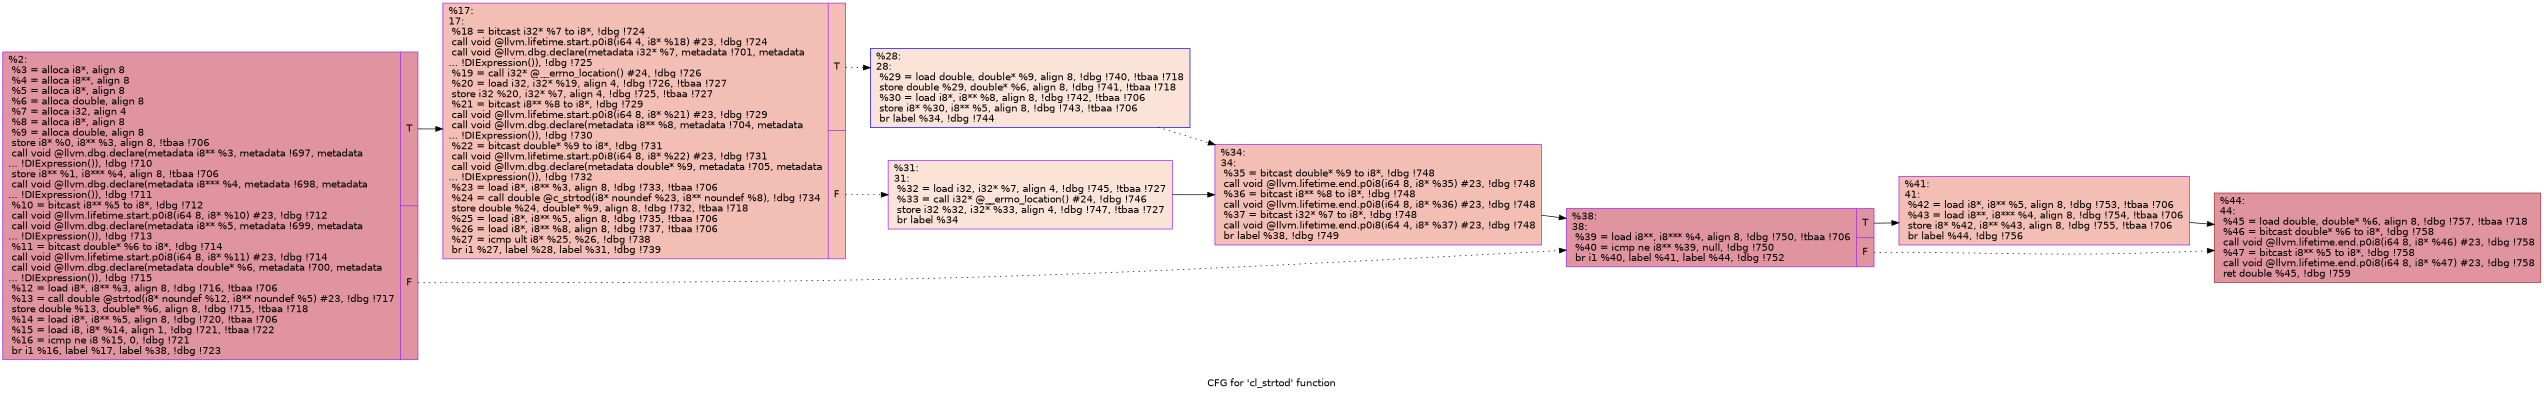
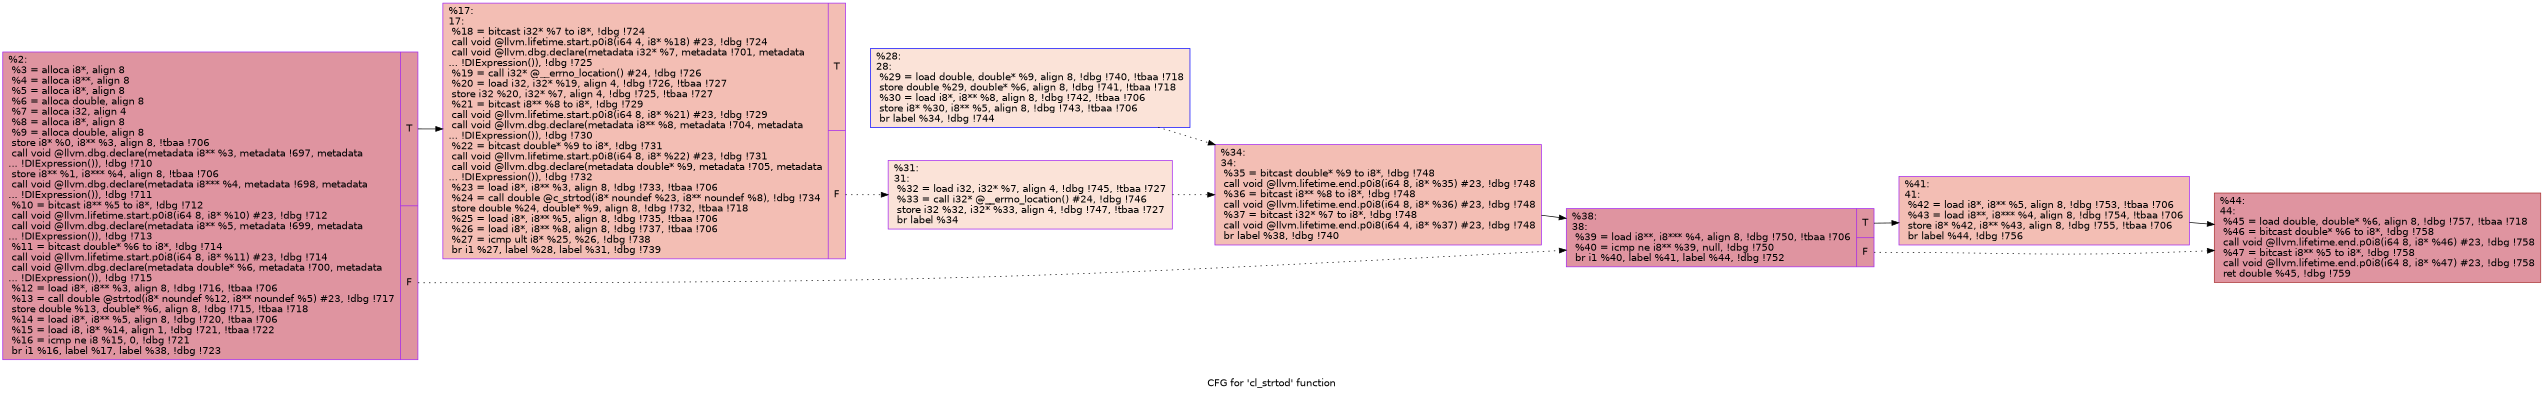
(854, 67) -> none
(1190, 195) -> (1190, 195)
(1280, 236) -> (1280, 236)
